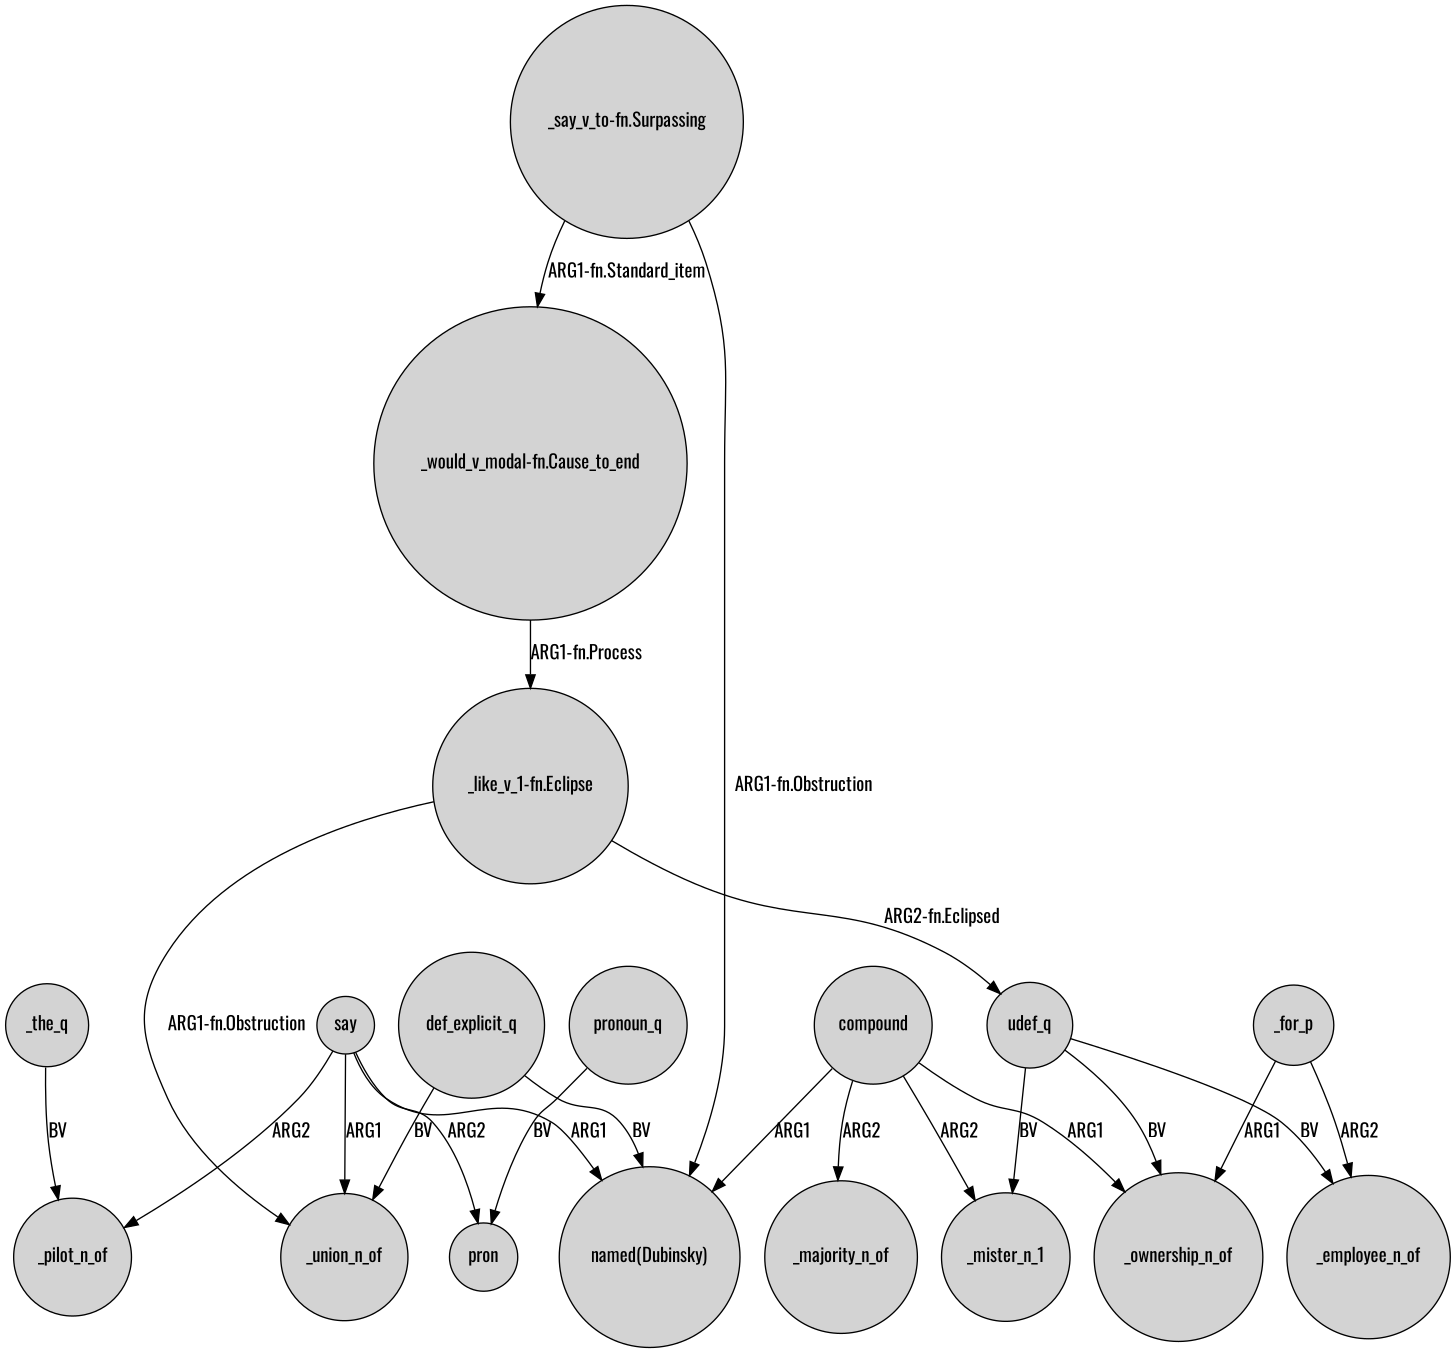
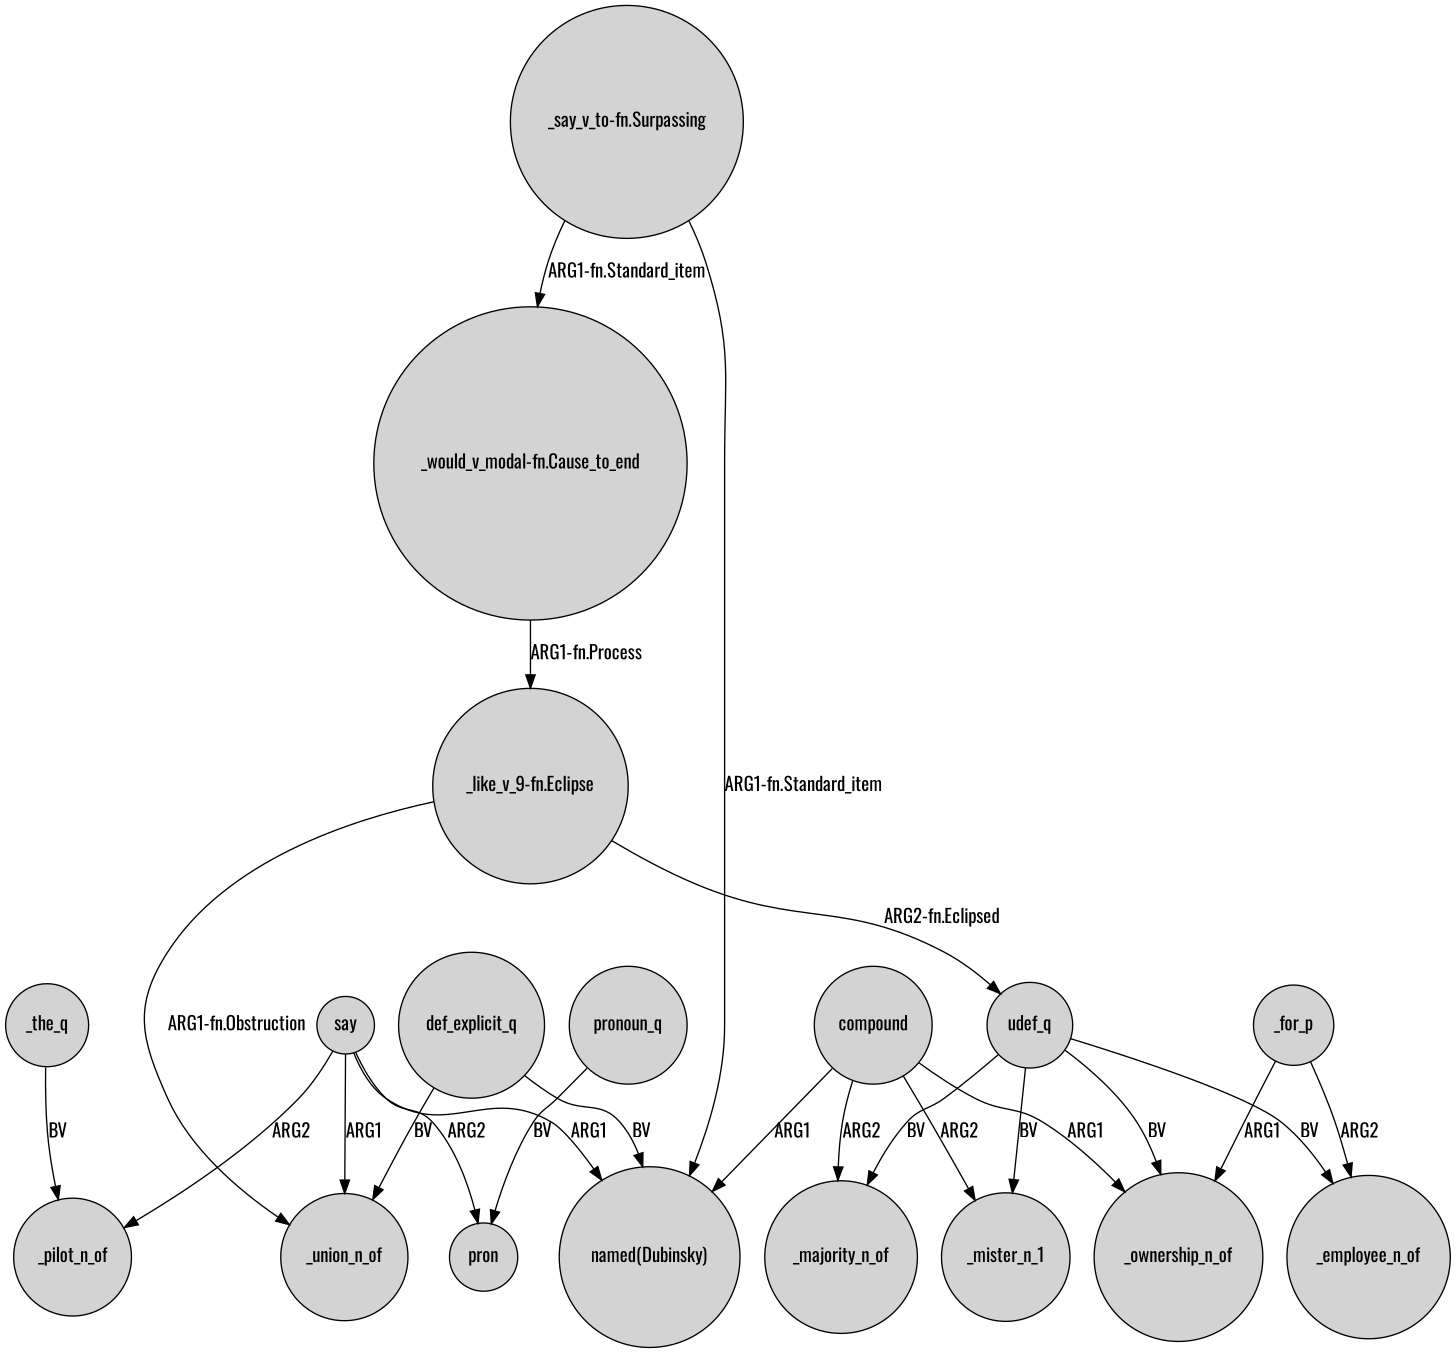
(530, 786) -> (530, 786)
(804, 786) -> (804, 786)
none -> (933, 1105)
